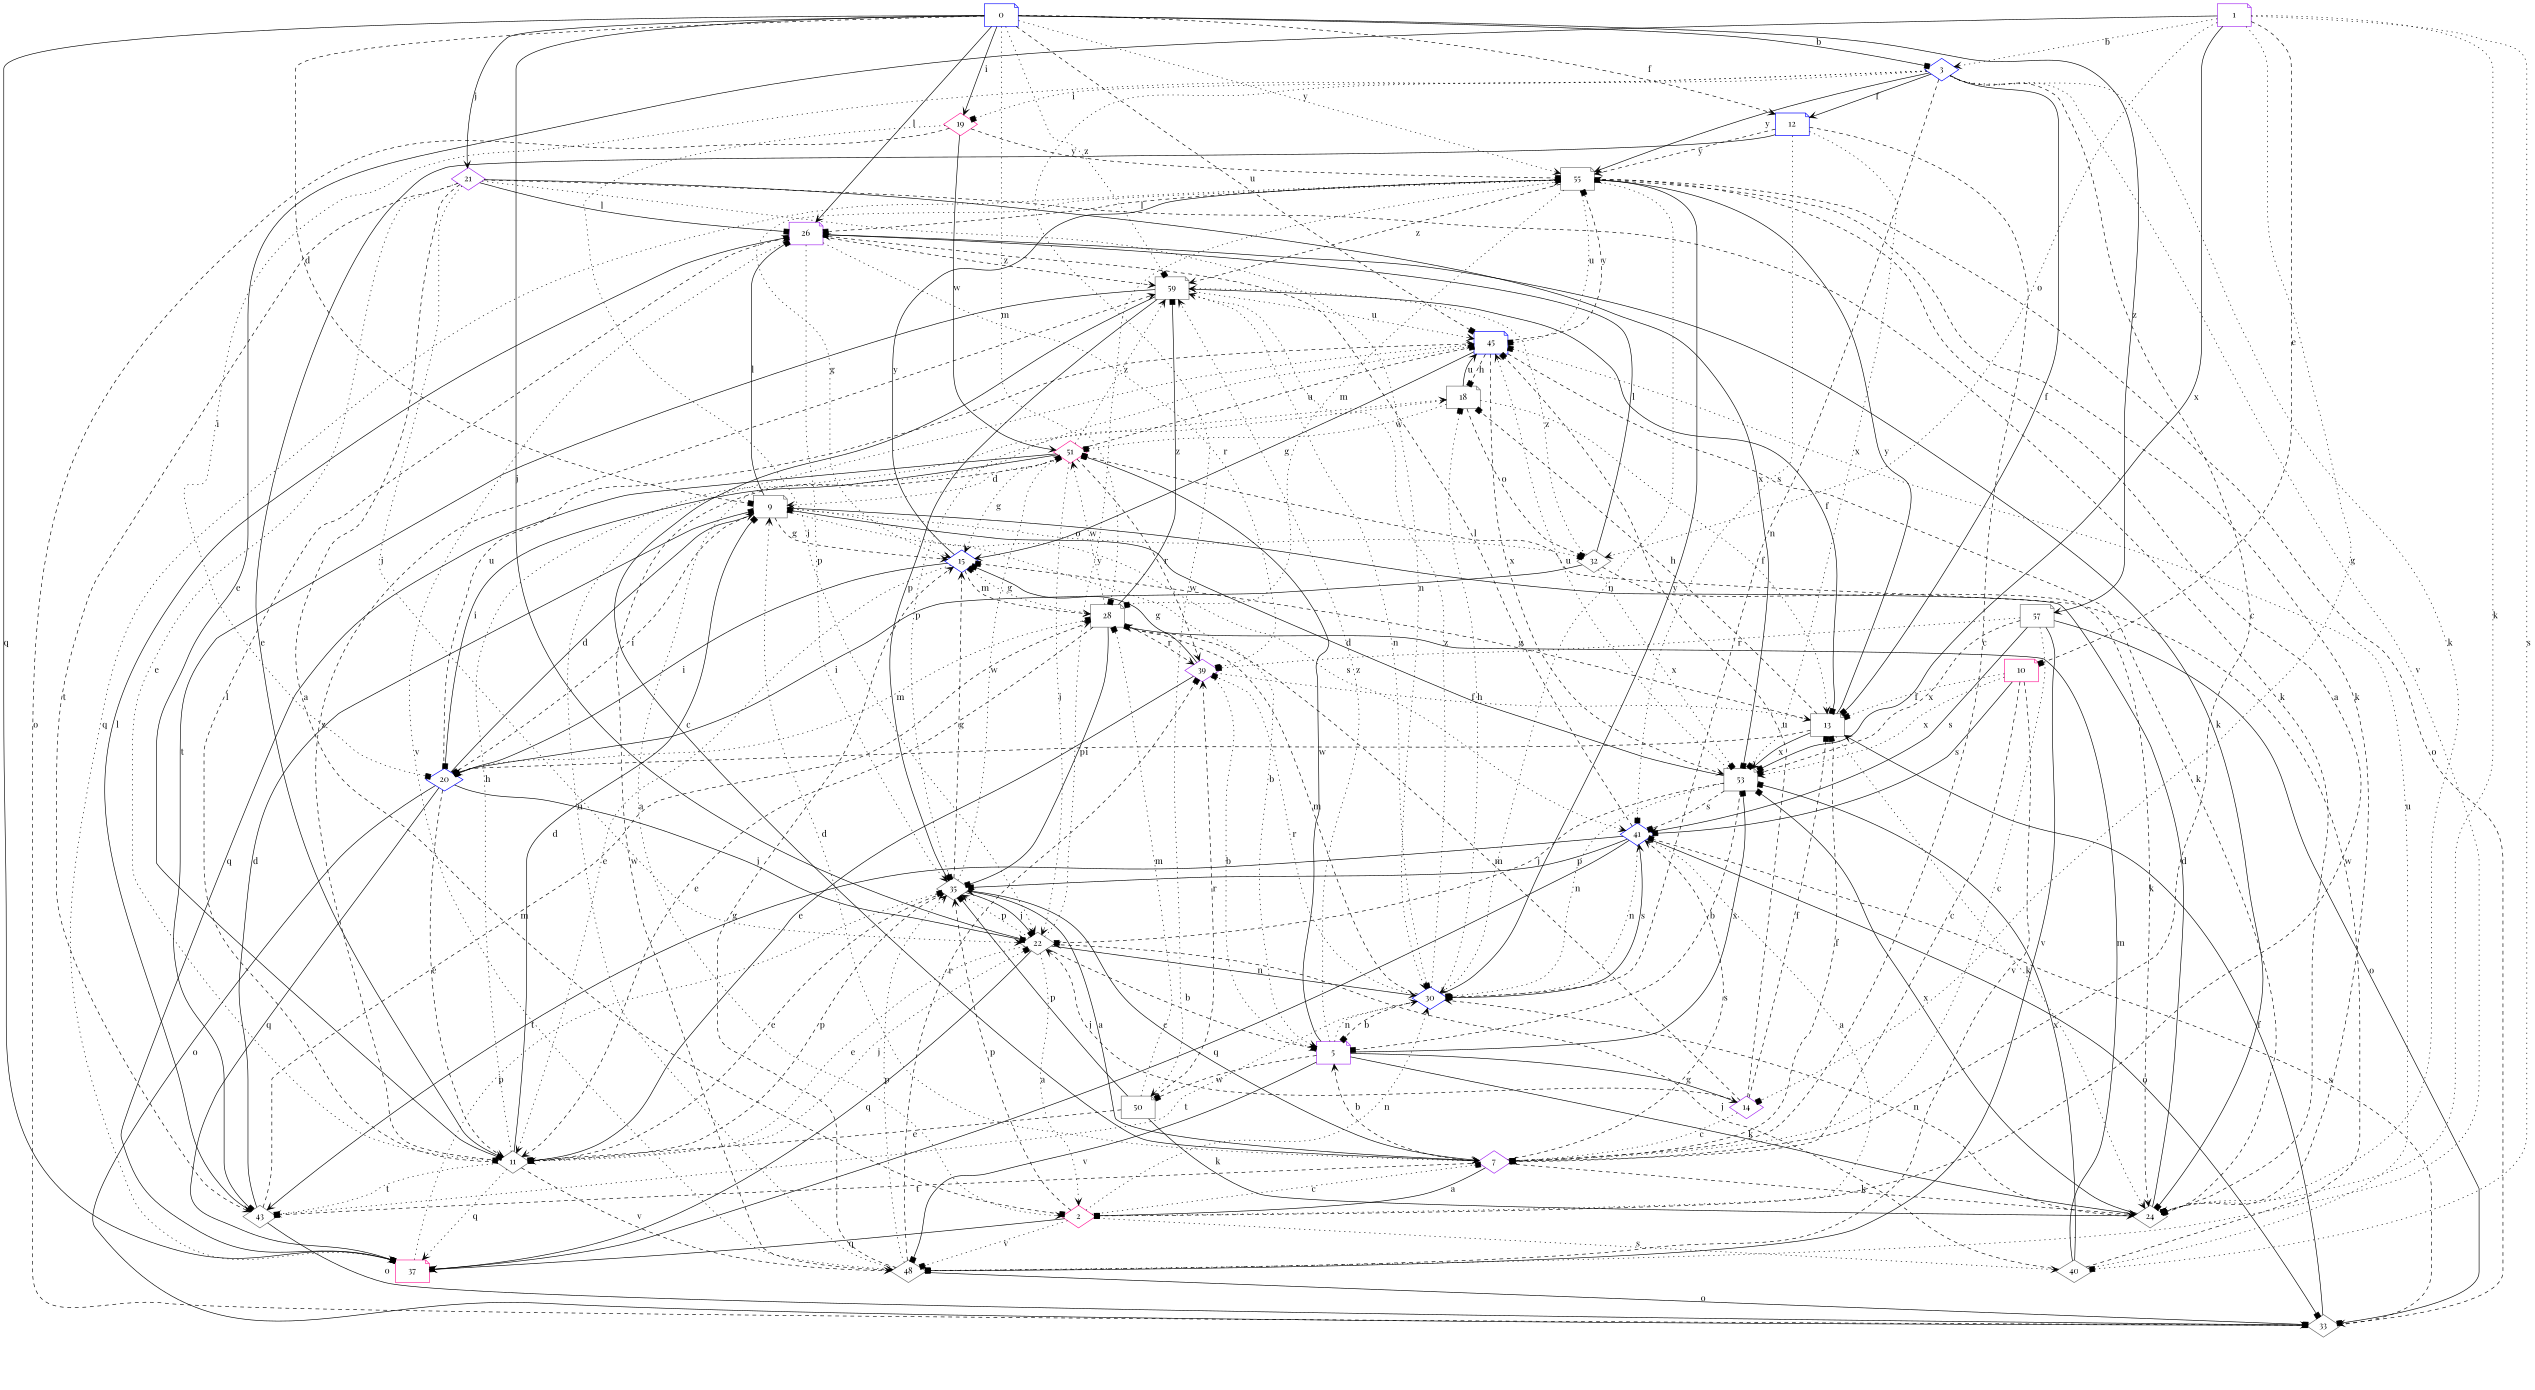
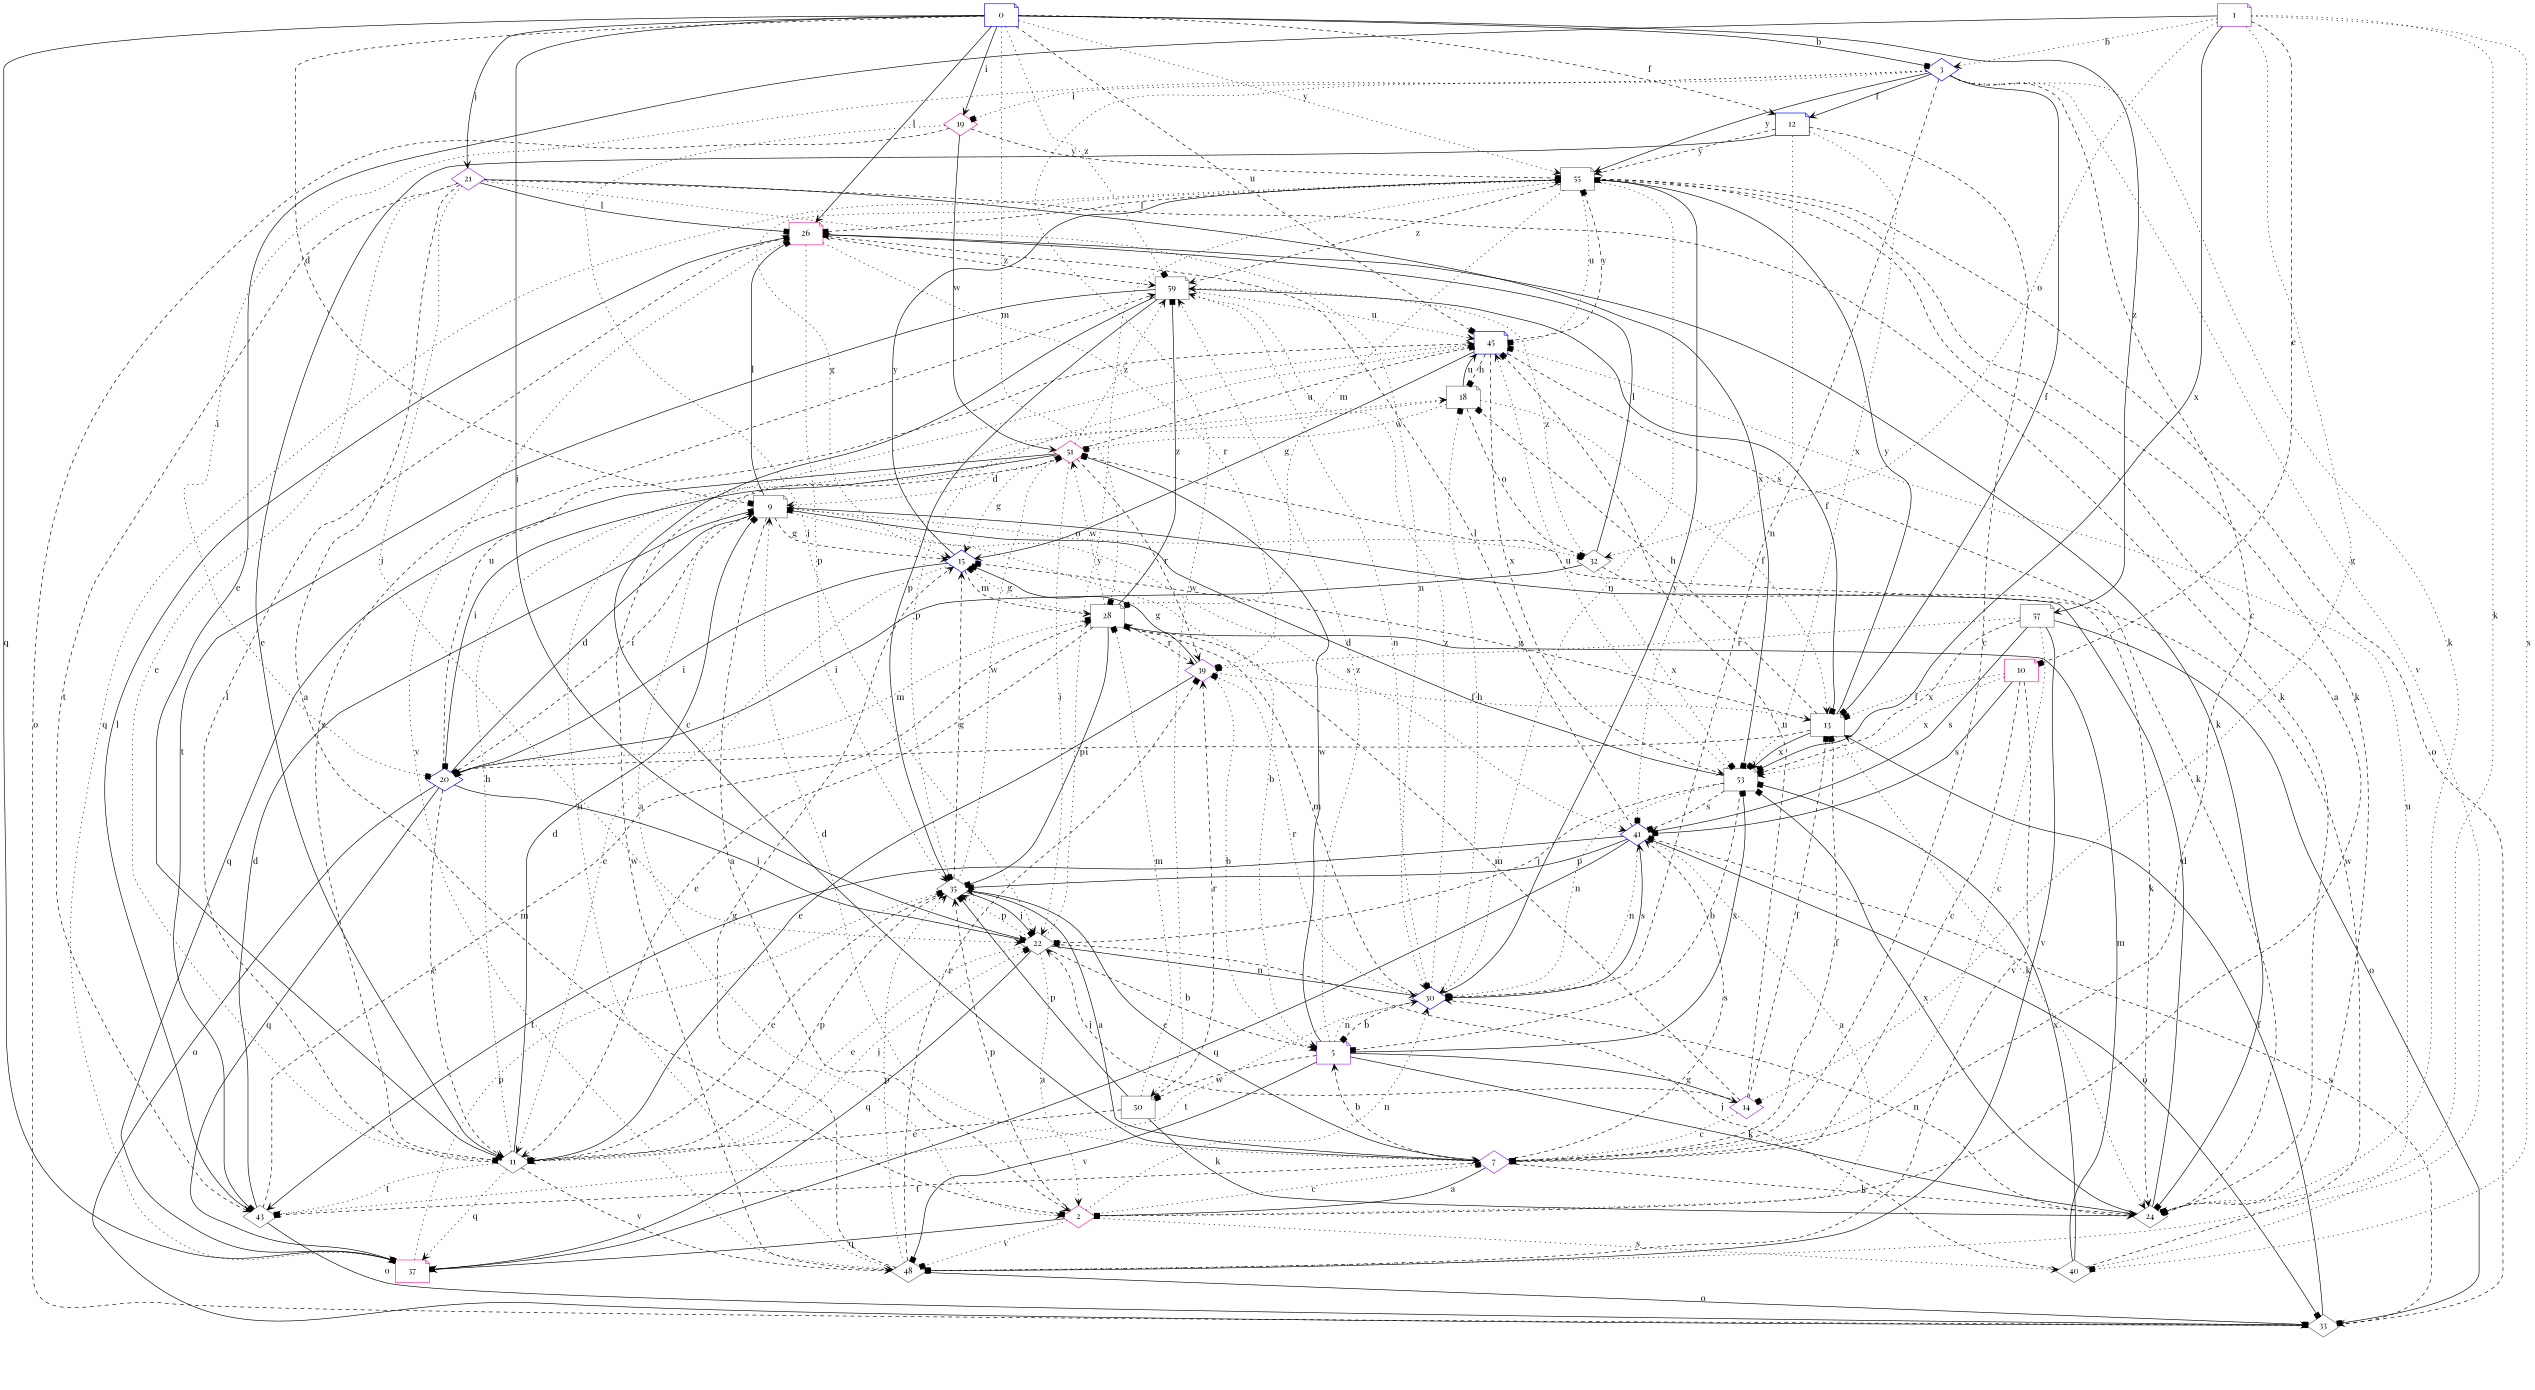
(806, 234) -> (806, 234)
none -> (761, 937)
